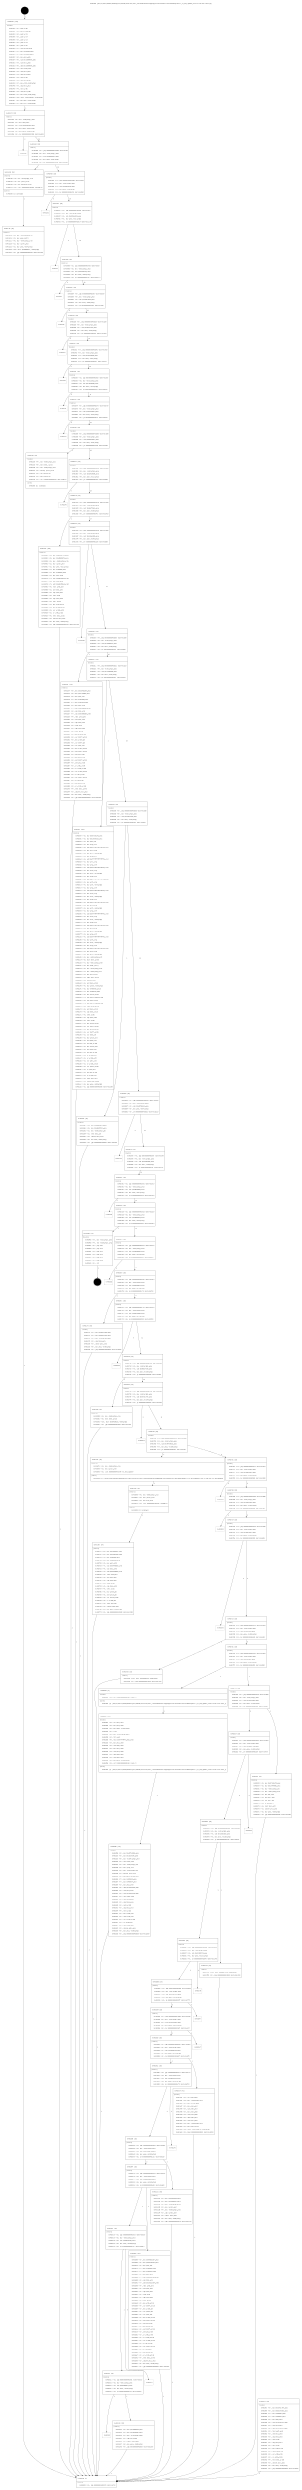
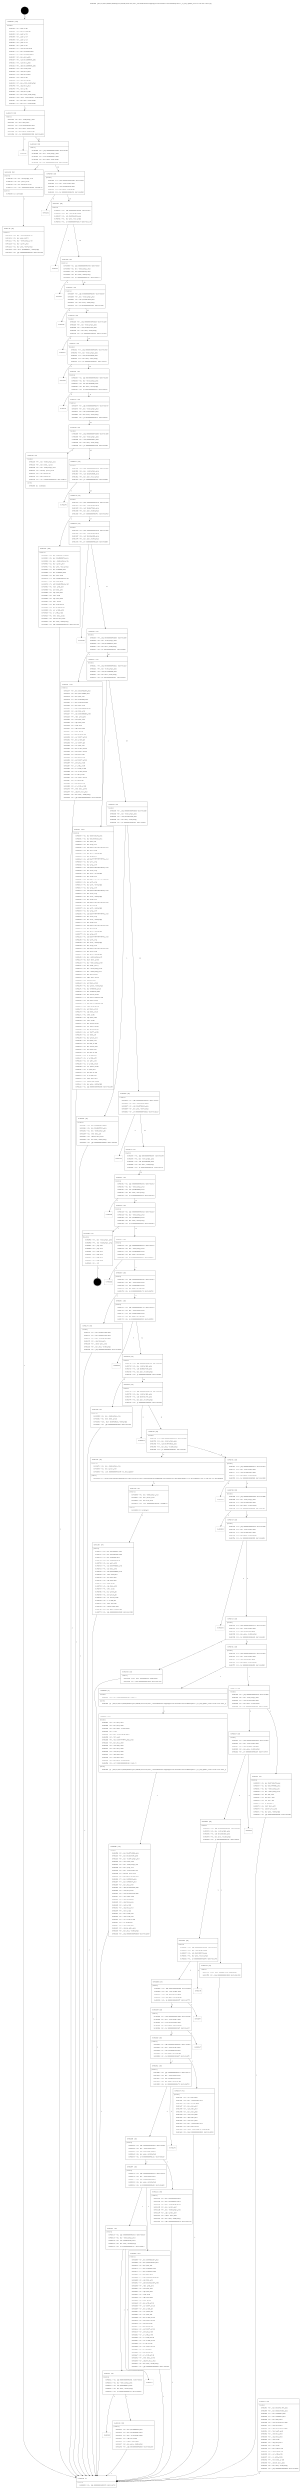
(63, 436) -> none
